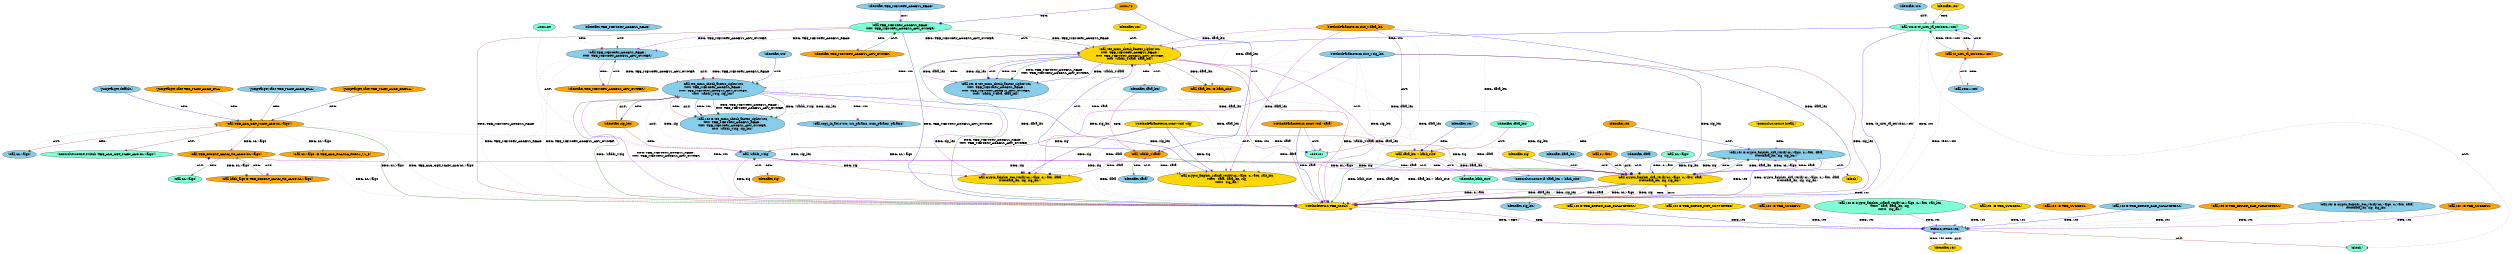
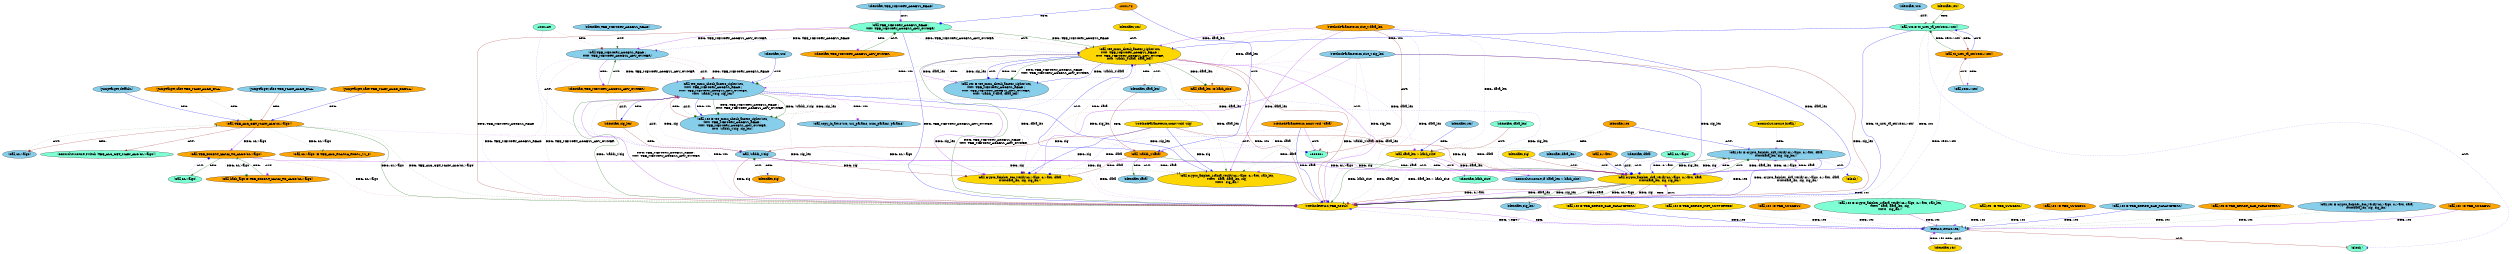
(1317, 154) -> (1317, 154)
